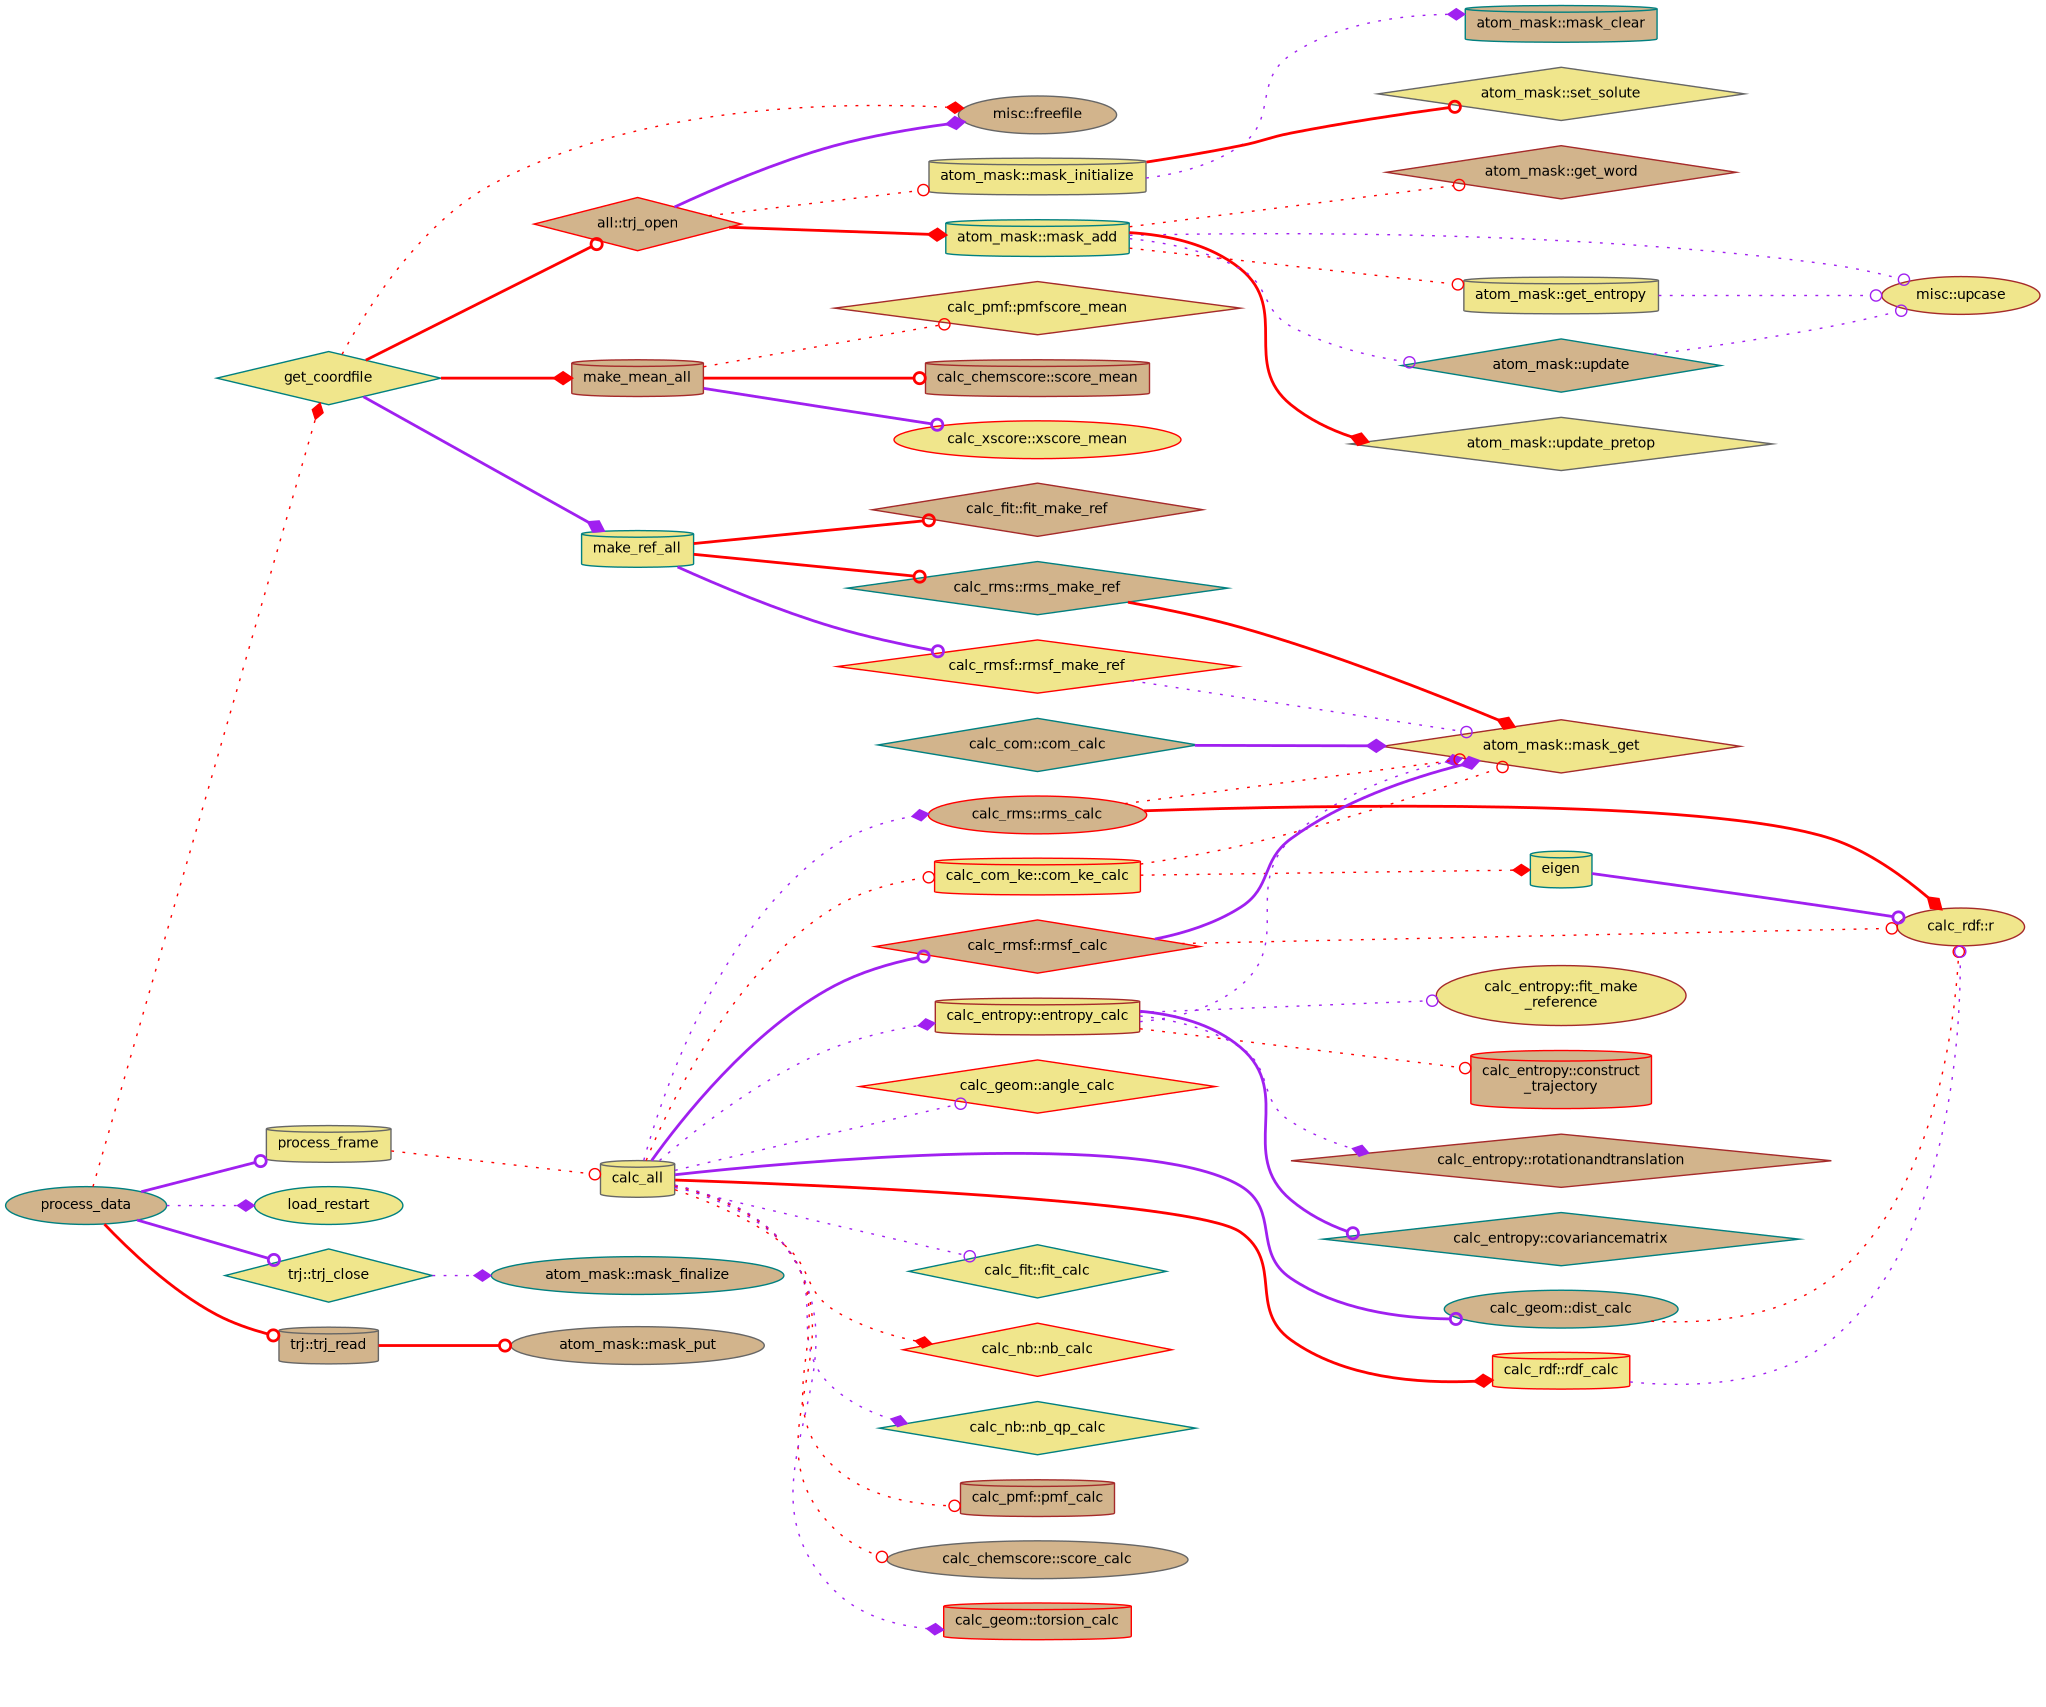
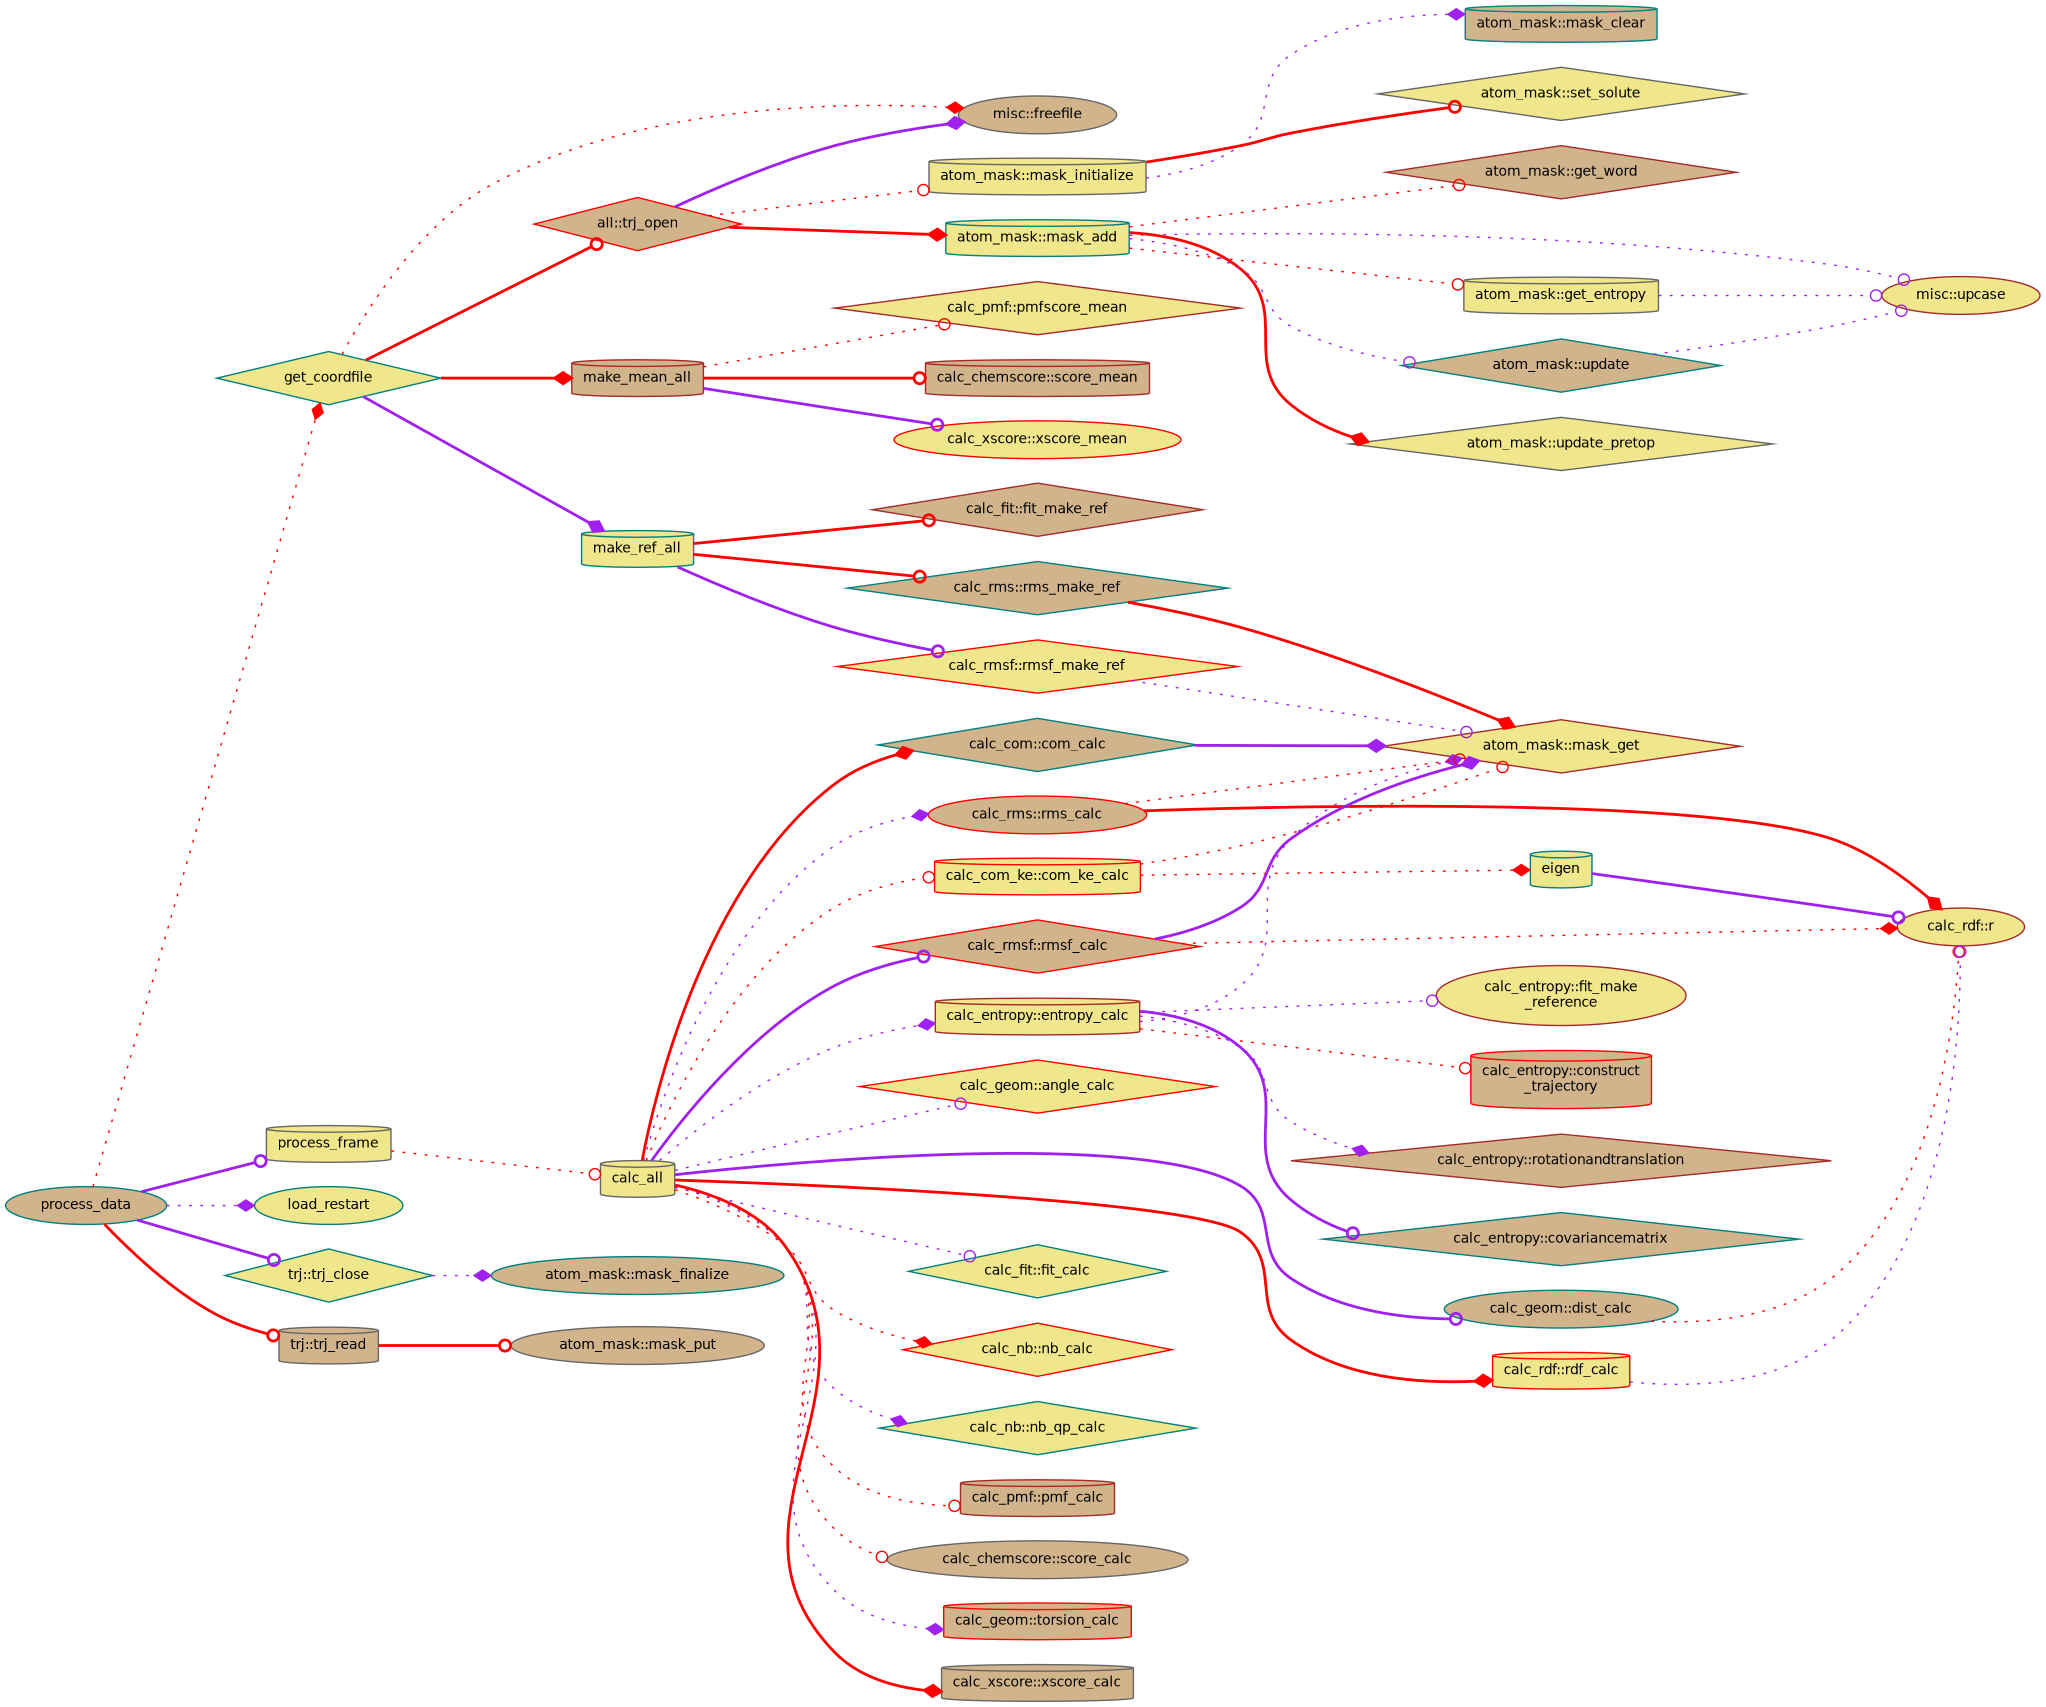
none -> (722, 925)
(1531, 936) -> (1531, 936)
none -> (1037, 1683)
